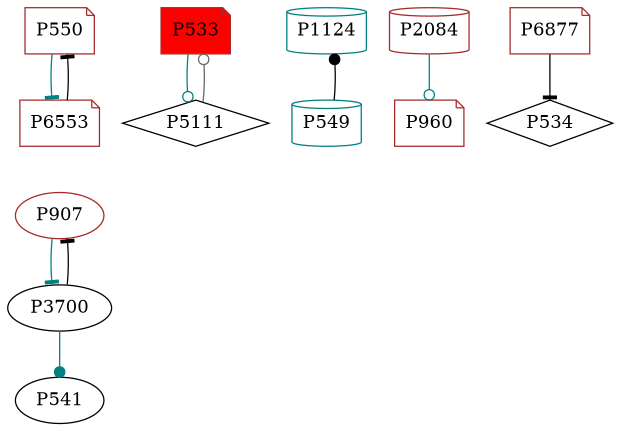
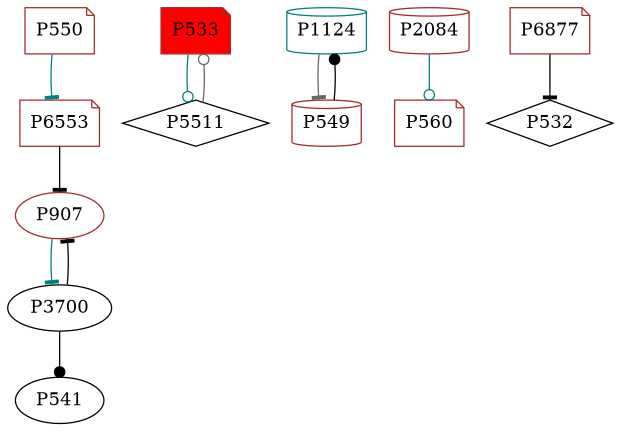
none -> (318, 74)
(68, 80) -> (60, 166)
(196, 123) -> (196, 123)
(327, 123) -> (327, 123)
(429, 123) -> (429, 123)
(550, 123) -> (550, 123)
(60, 349) -> (60, 349)
